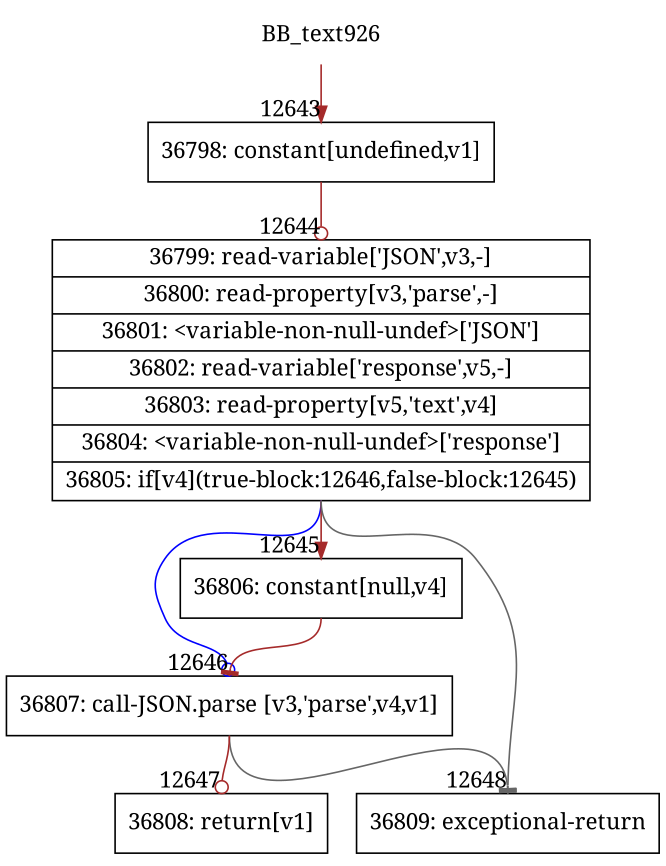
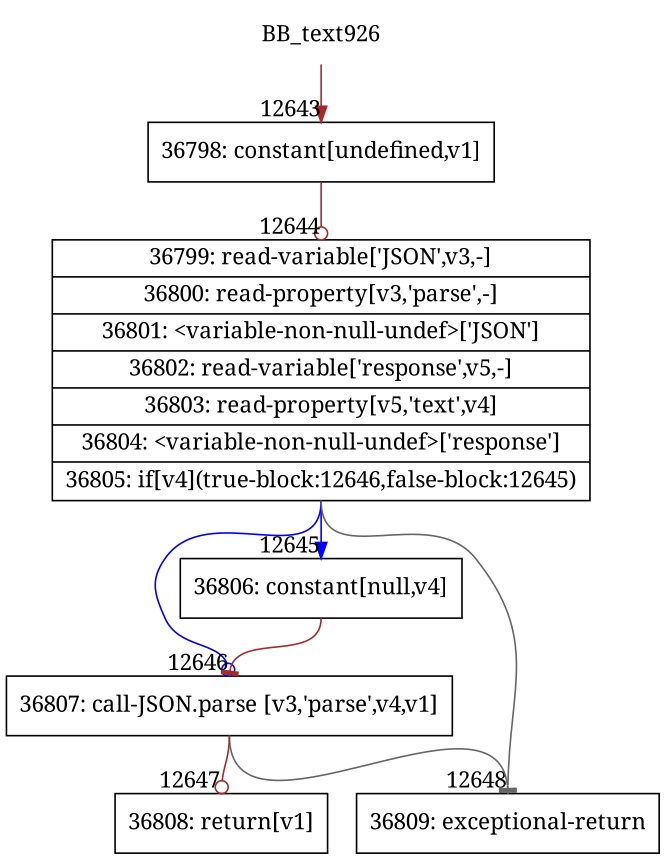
(321, 531) -> (321, 531)
